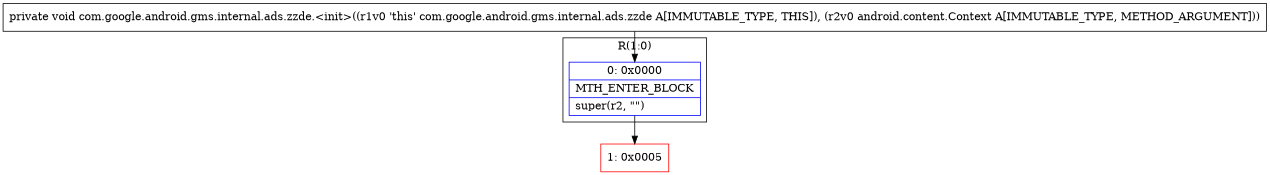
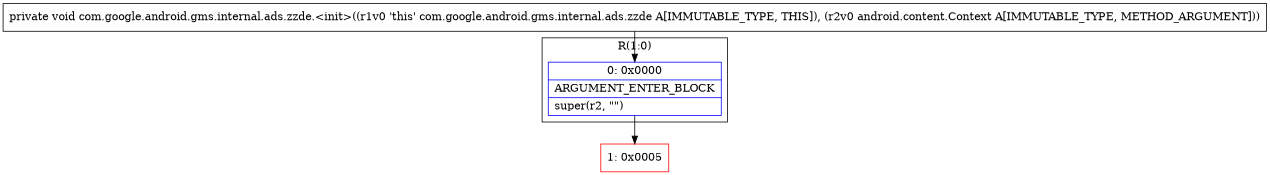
(635, 88) -> (635, 88)
